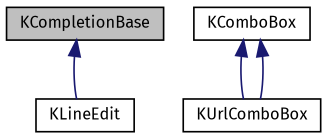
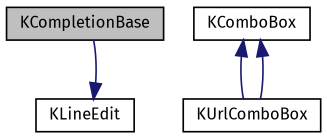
(74, 78) -> (96, 61)
